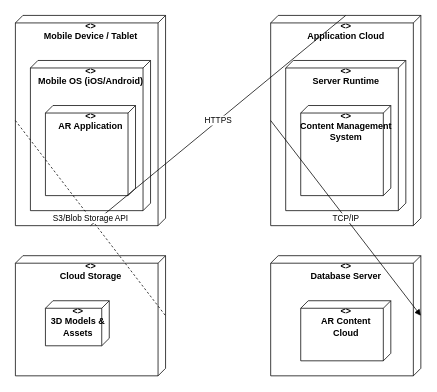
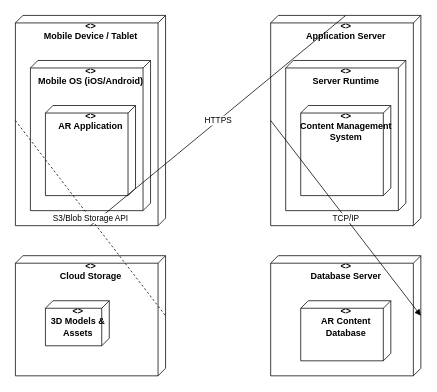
(346, 31) -> (346, 31)
(346, 322) -> (346, 322)
